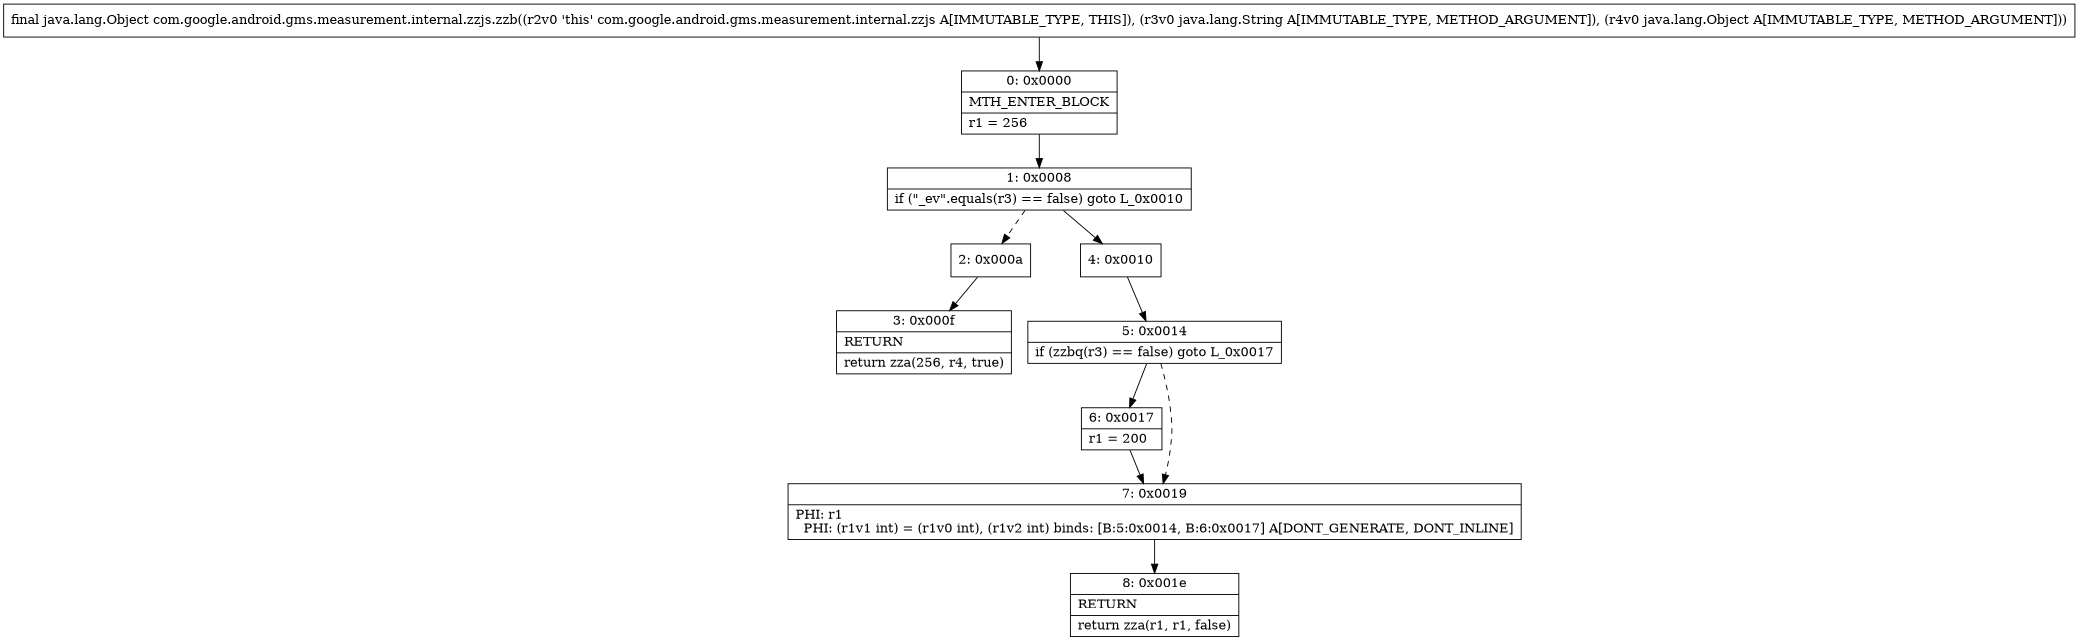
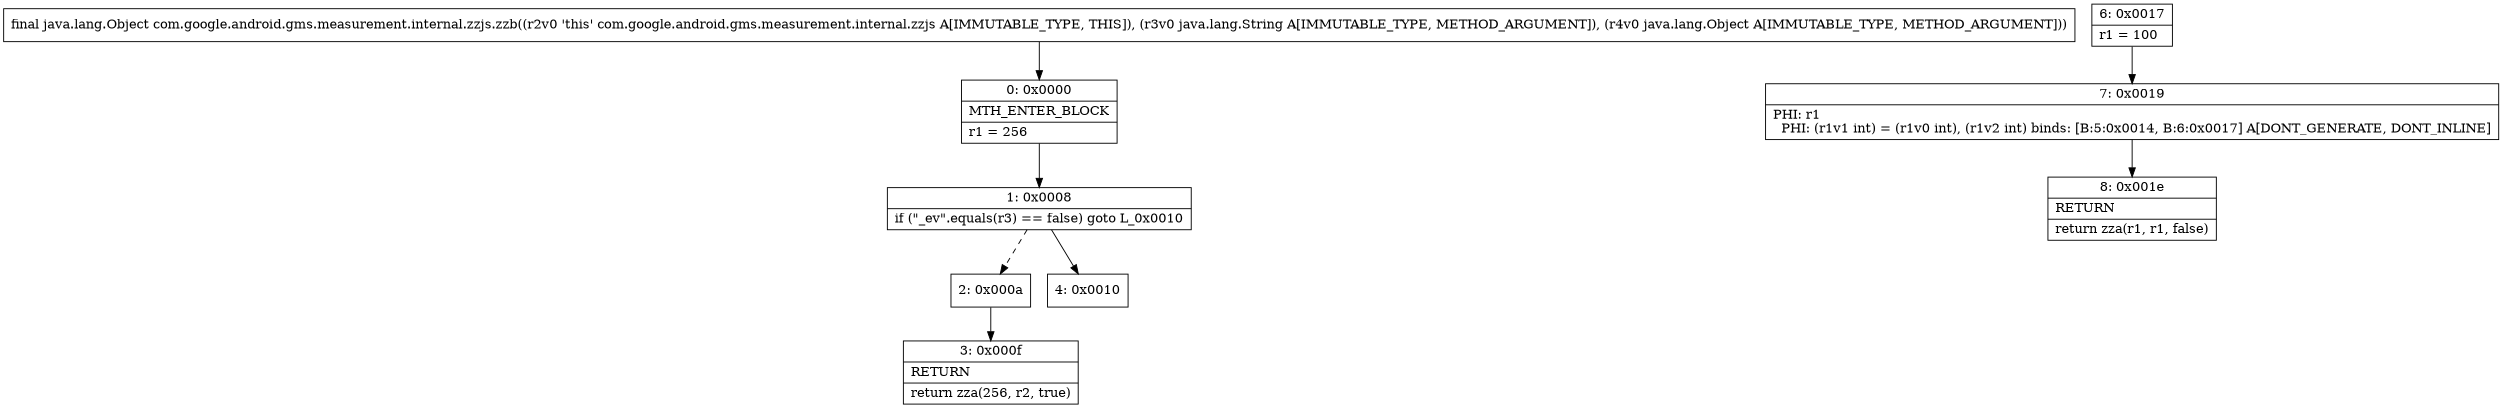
(1155, 342) -> none
(924, 363) -> (991, 393)
(1118, 439) -> (2128, 35)
